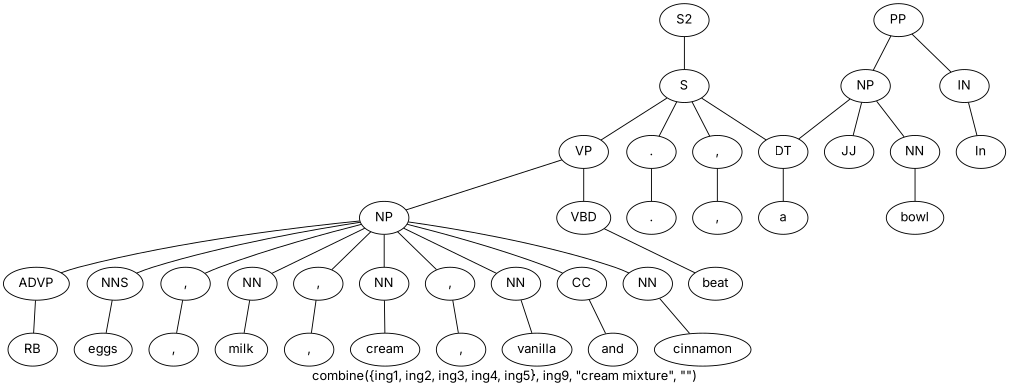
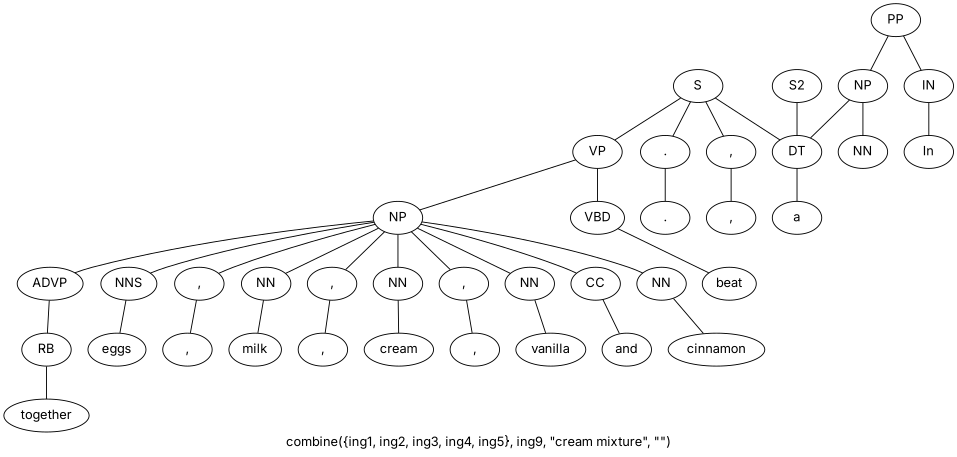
(684, 53) -> (797, 119)
(849, 152) -> none
(915, 218) -> none
none -> (46, 416)
